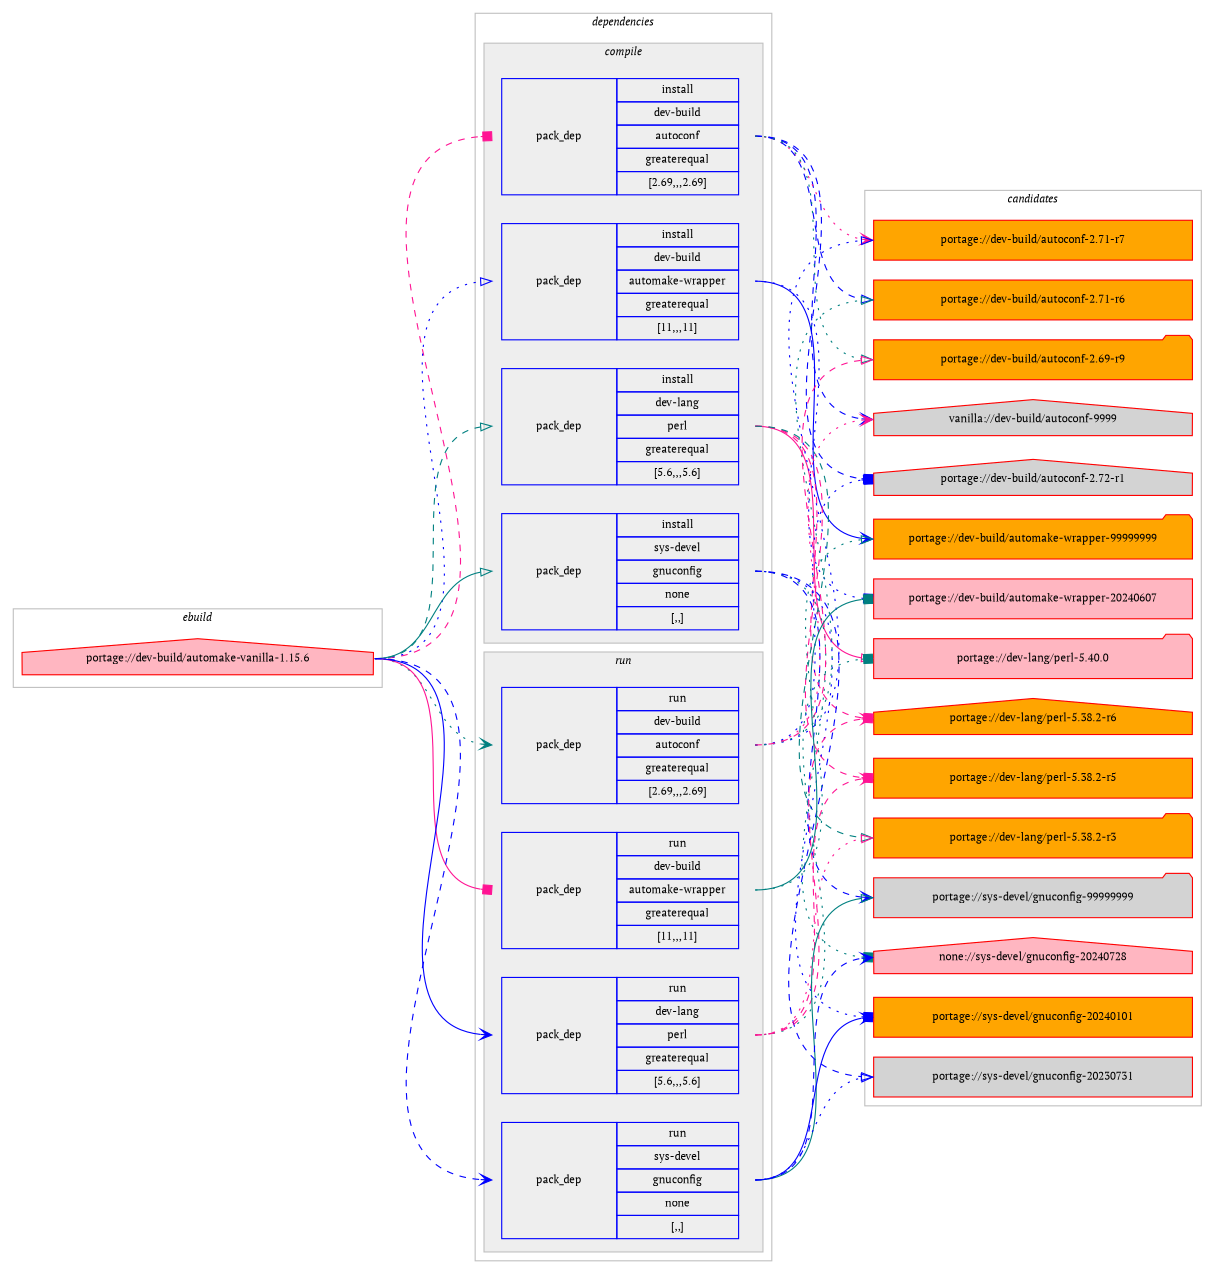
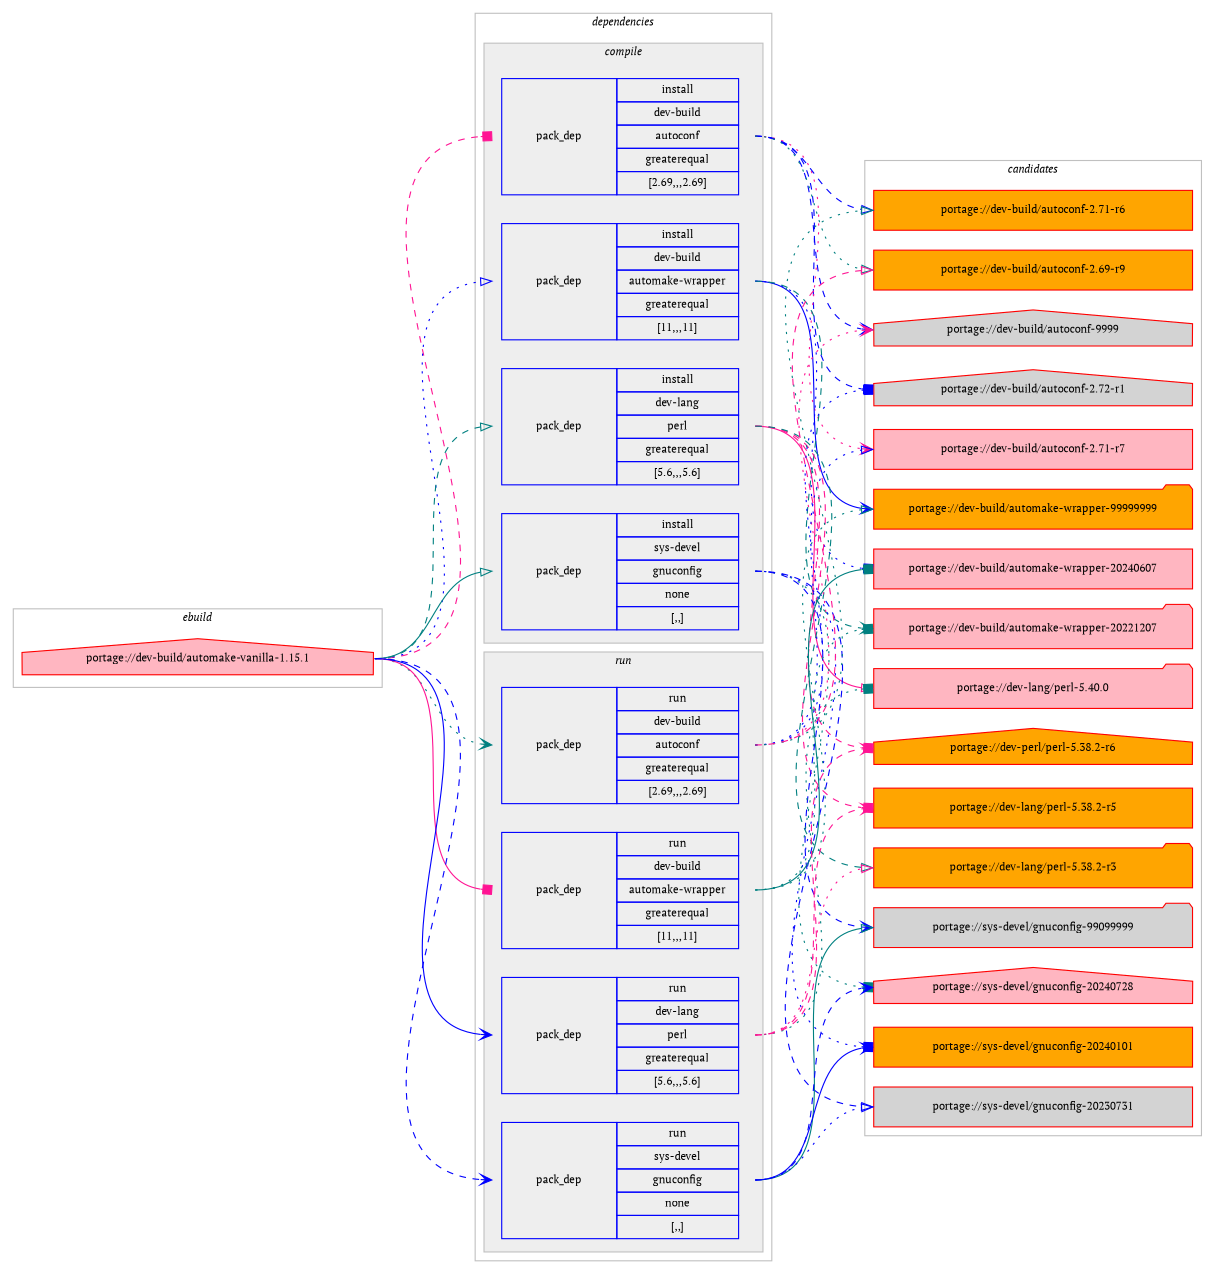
(1033, 240) -> (1033, 449)
(1033, 360) -> (1033, 270)
(1033, 420) -> (1033, 330)
none -> (1033, 629)
(198, 659) -> (198, 659)
(1033, 718) -> (1033, 748)
(1033, 898) -> (1033, 928)
(1033, 958) -> (1033, 987)
